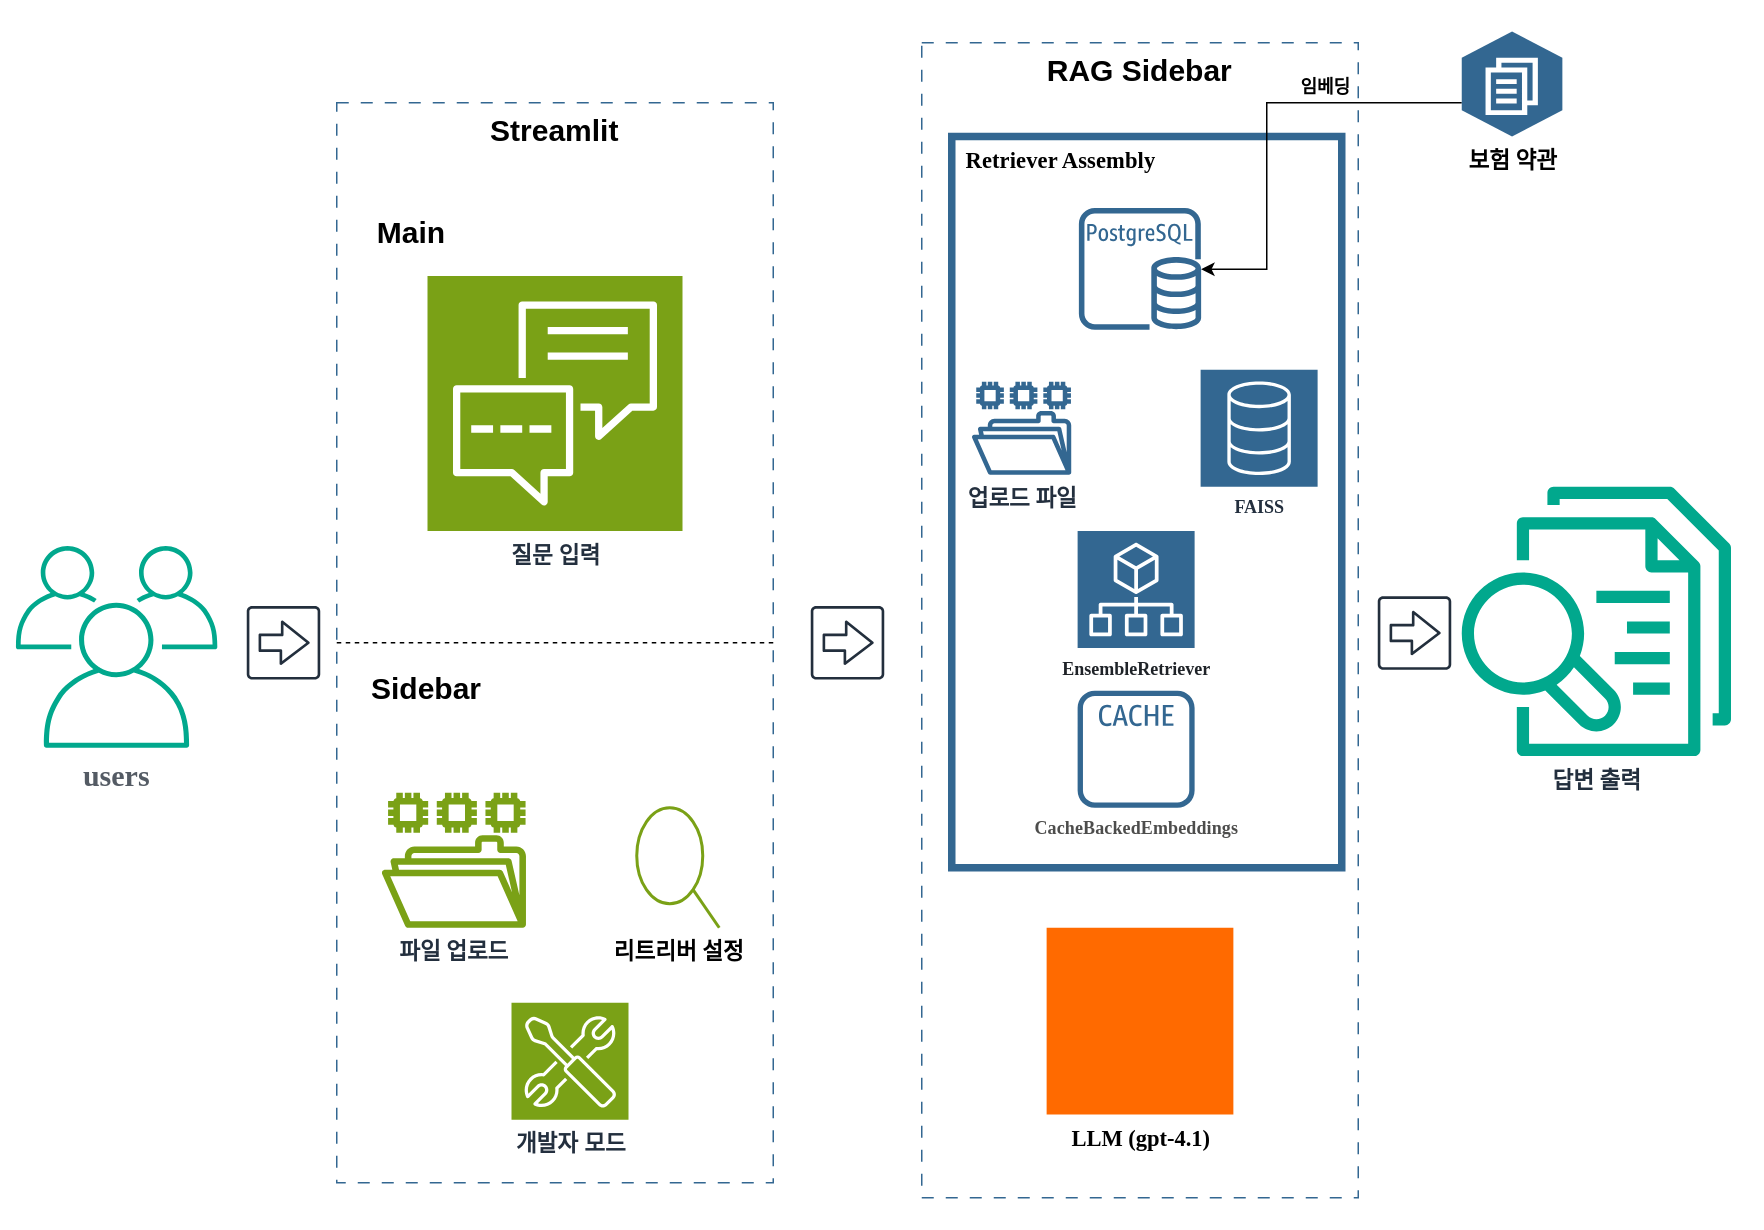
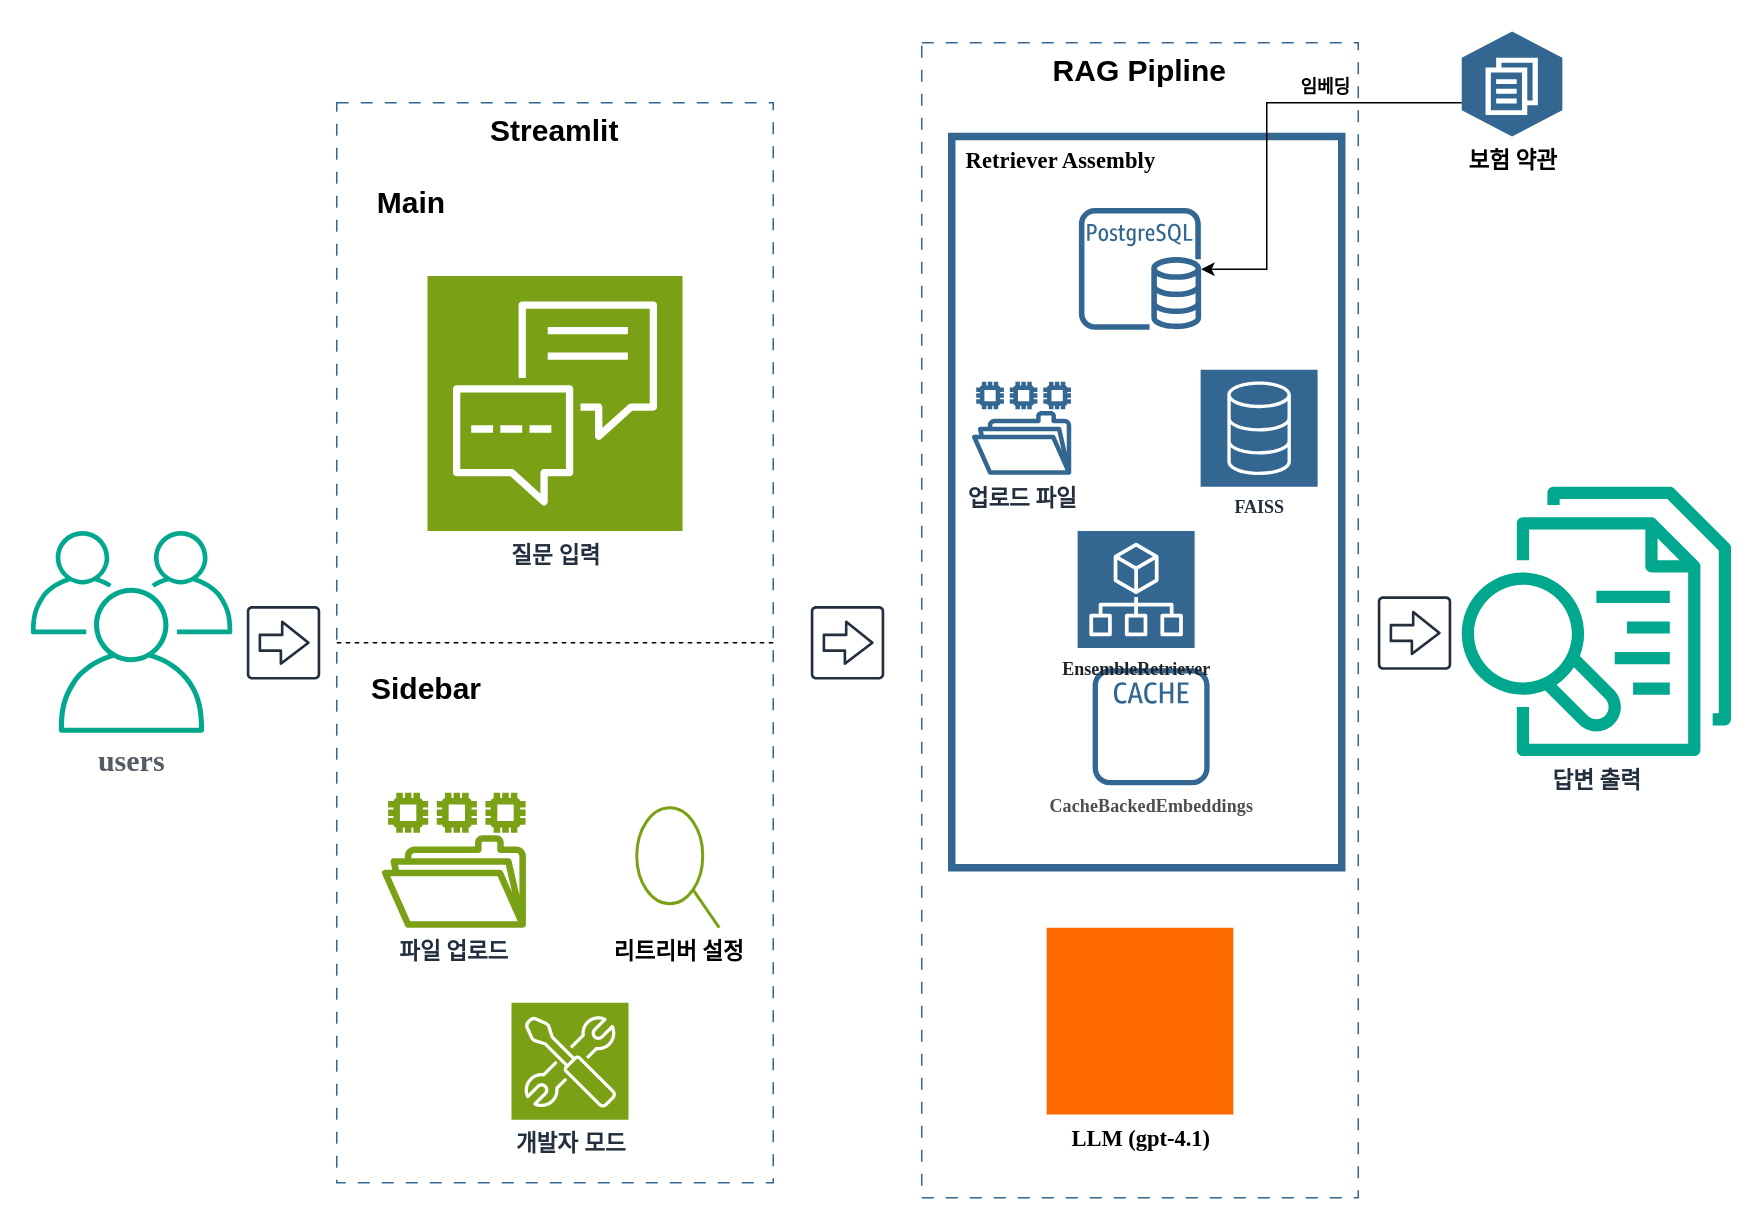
(1140, 64) -> (1140, 64)
(412, 231) -> (412, 201)
(117, 647) -> (132, 632)
(1136, 749) -> (1151, 727)
